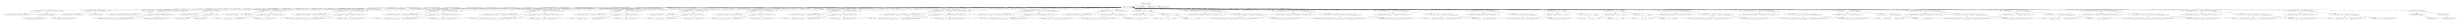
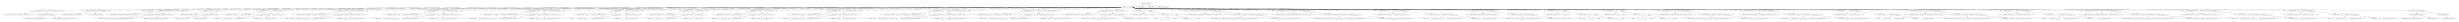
none -> (2412, 18)
